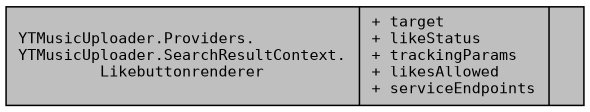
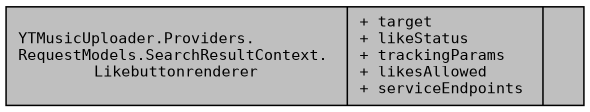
(183, 55) -> (174, 55)
